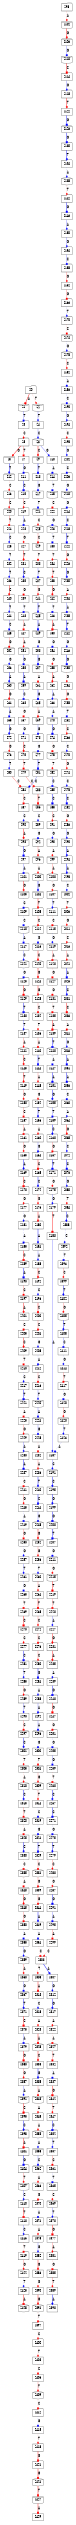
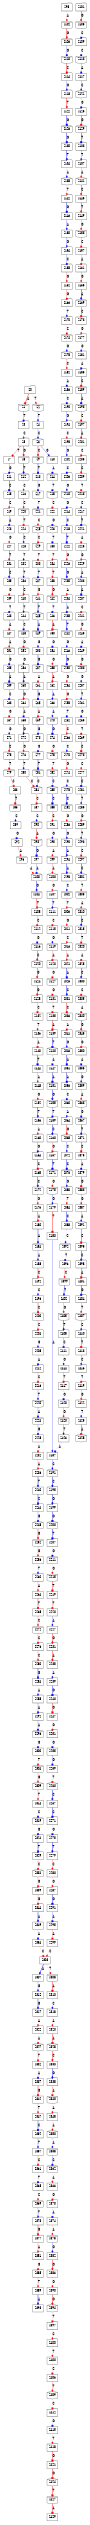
(24, 868) -> (37, 868)
